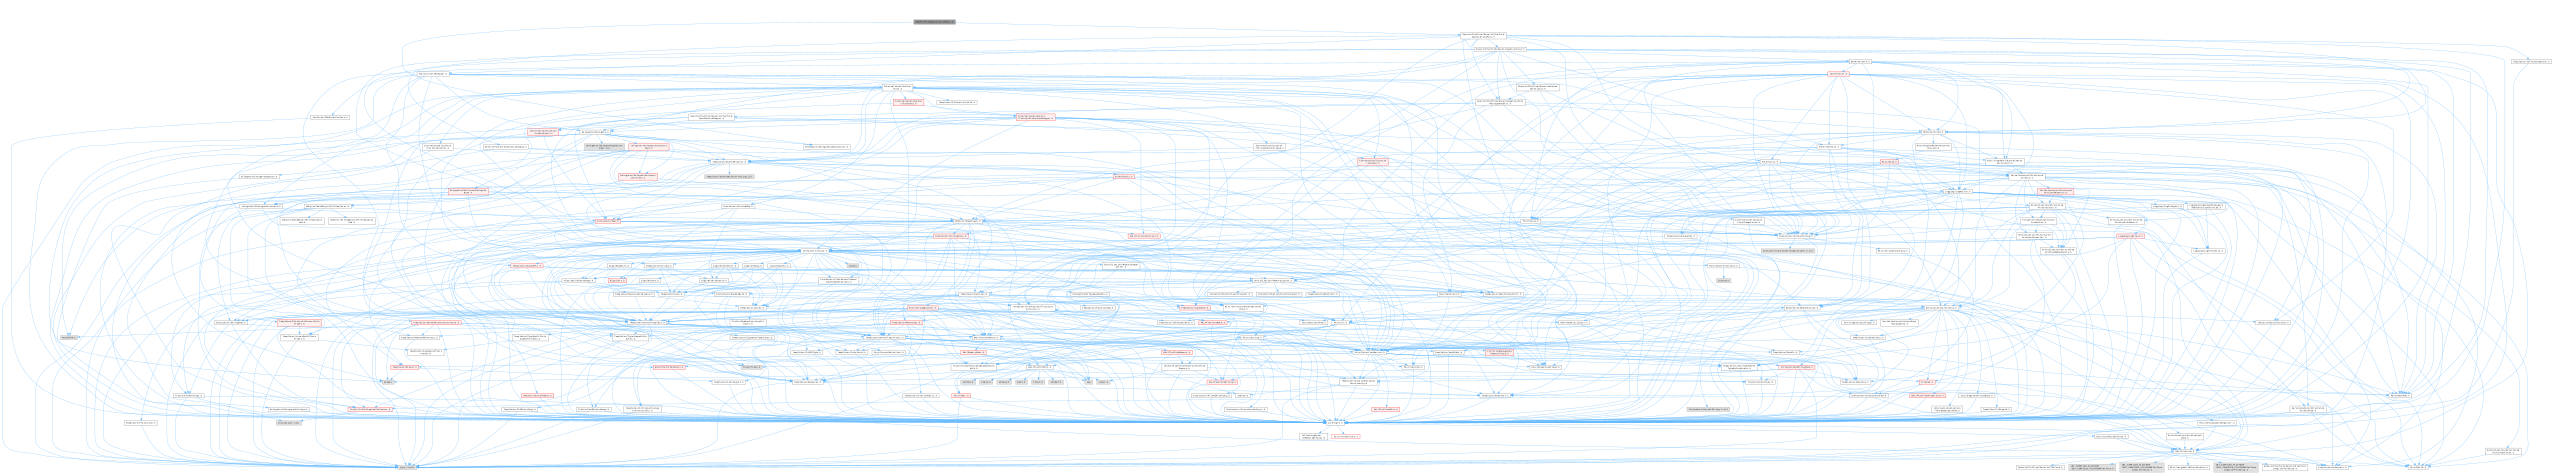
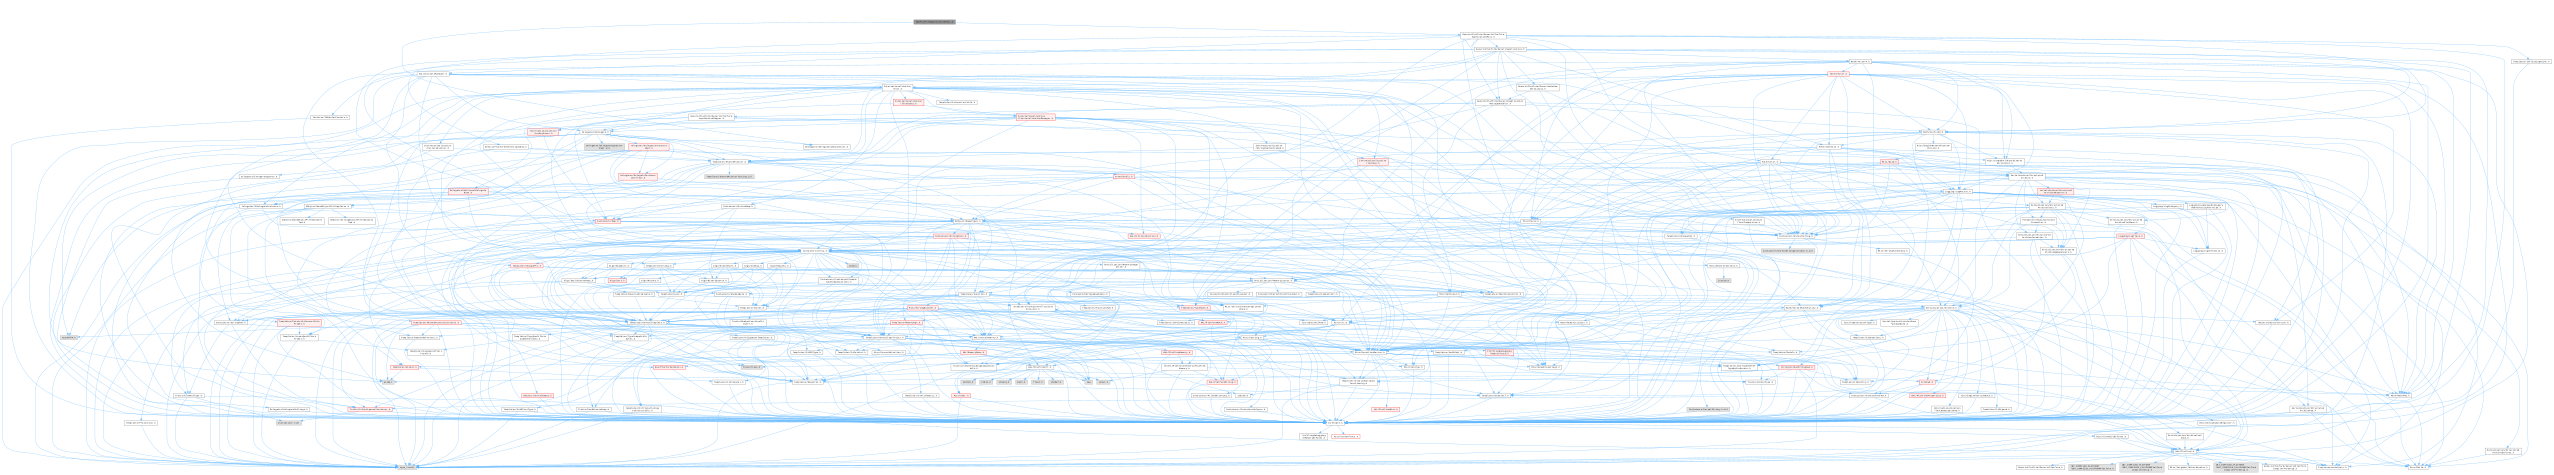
(1362, 416) -> (1521, 421)
(1314, 437) -> (1314, 437)
